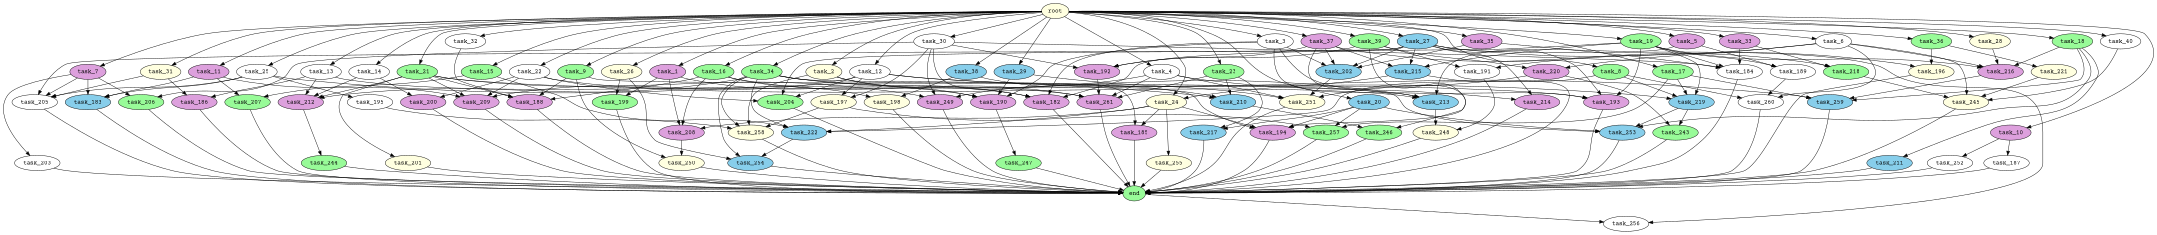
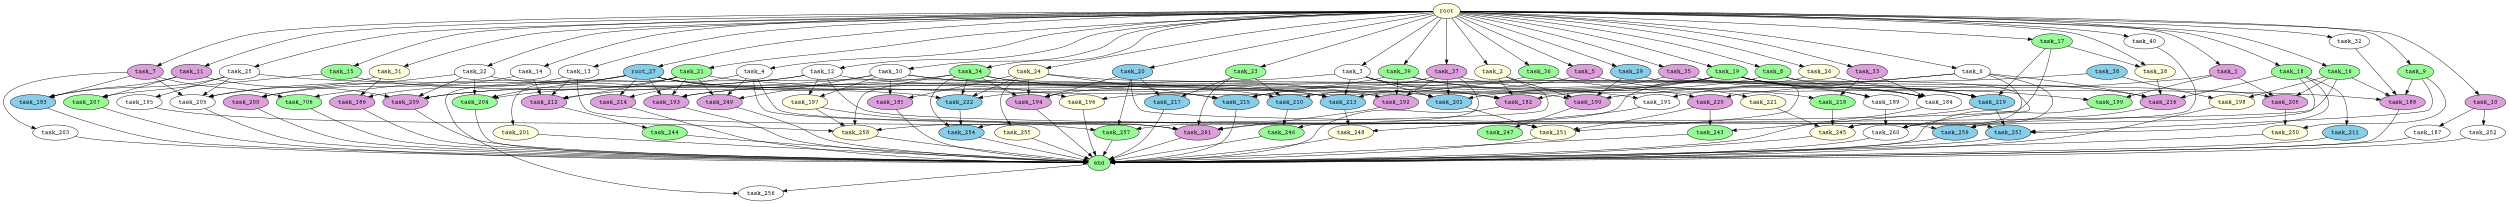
(1013, 40) -> none
(1418, 41) -> (644, 72)
(1749, 86) -> (2102, 56)
(1288, 87) -> (1130, 85)
(141, 102) -> (299, 102)
(1078, 179) -> none
